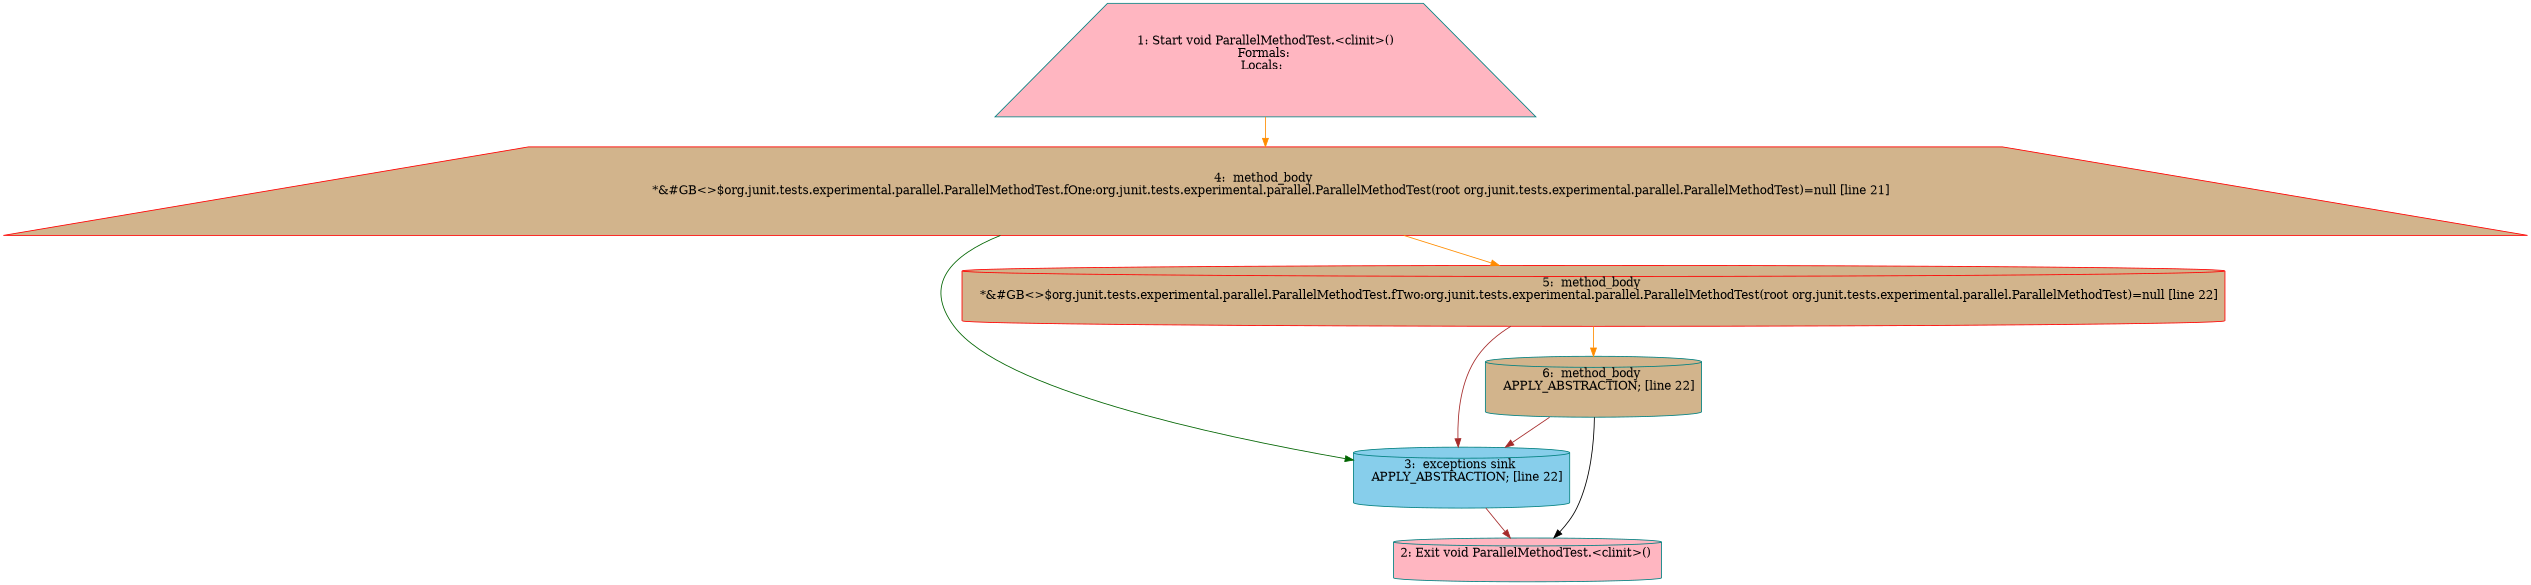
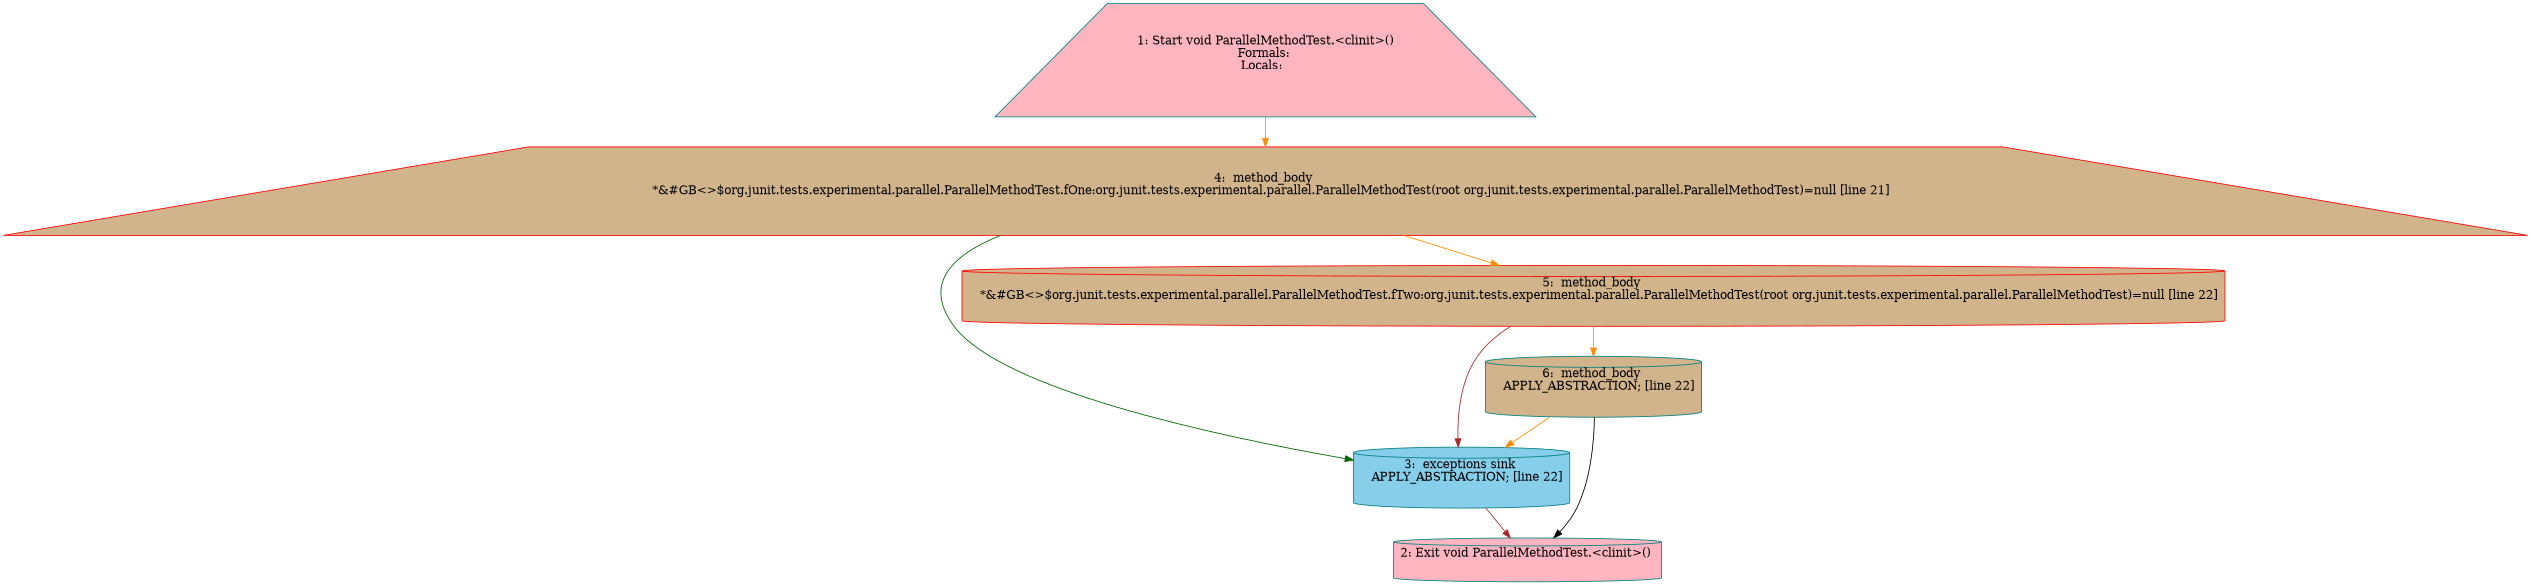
(1531, 430) -> (1531, 430)
